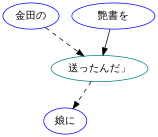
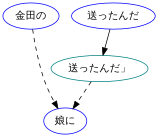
(113, 16) -> (113, 16)
(62, 40) -> (40, 67)
